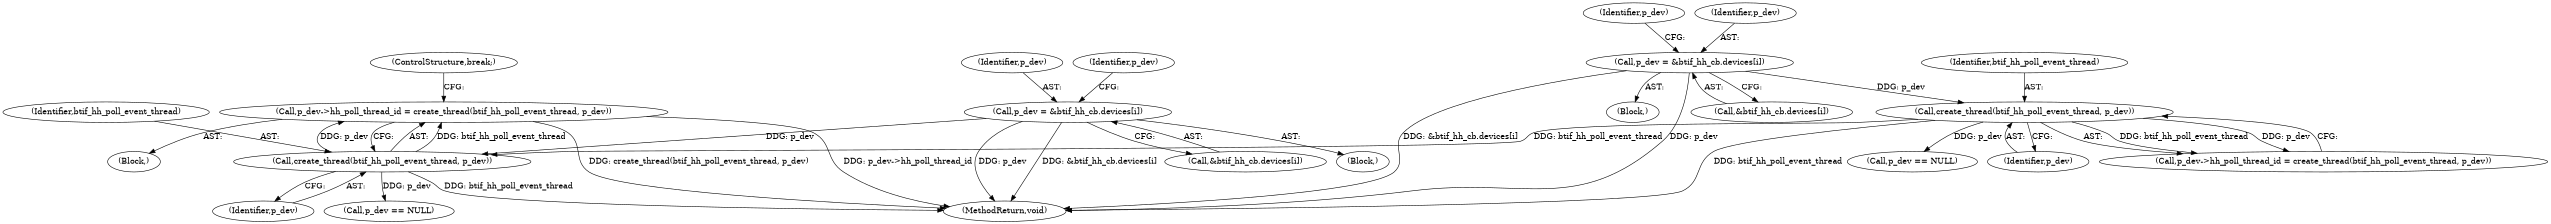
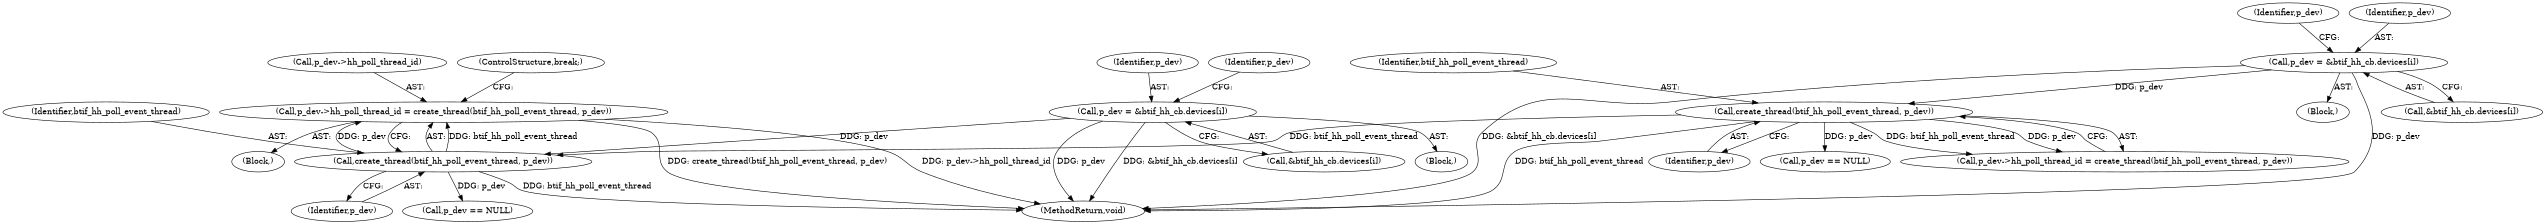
none -> (357, 63)
